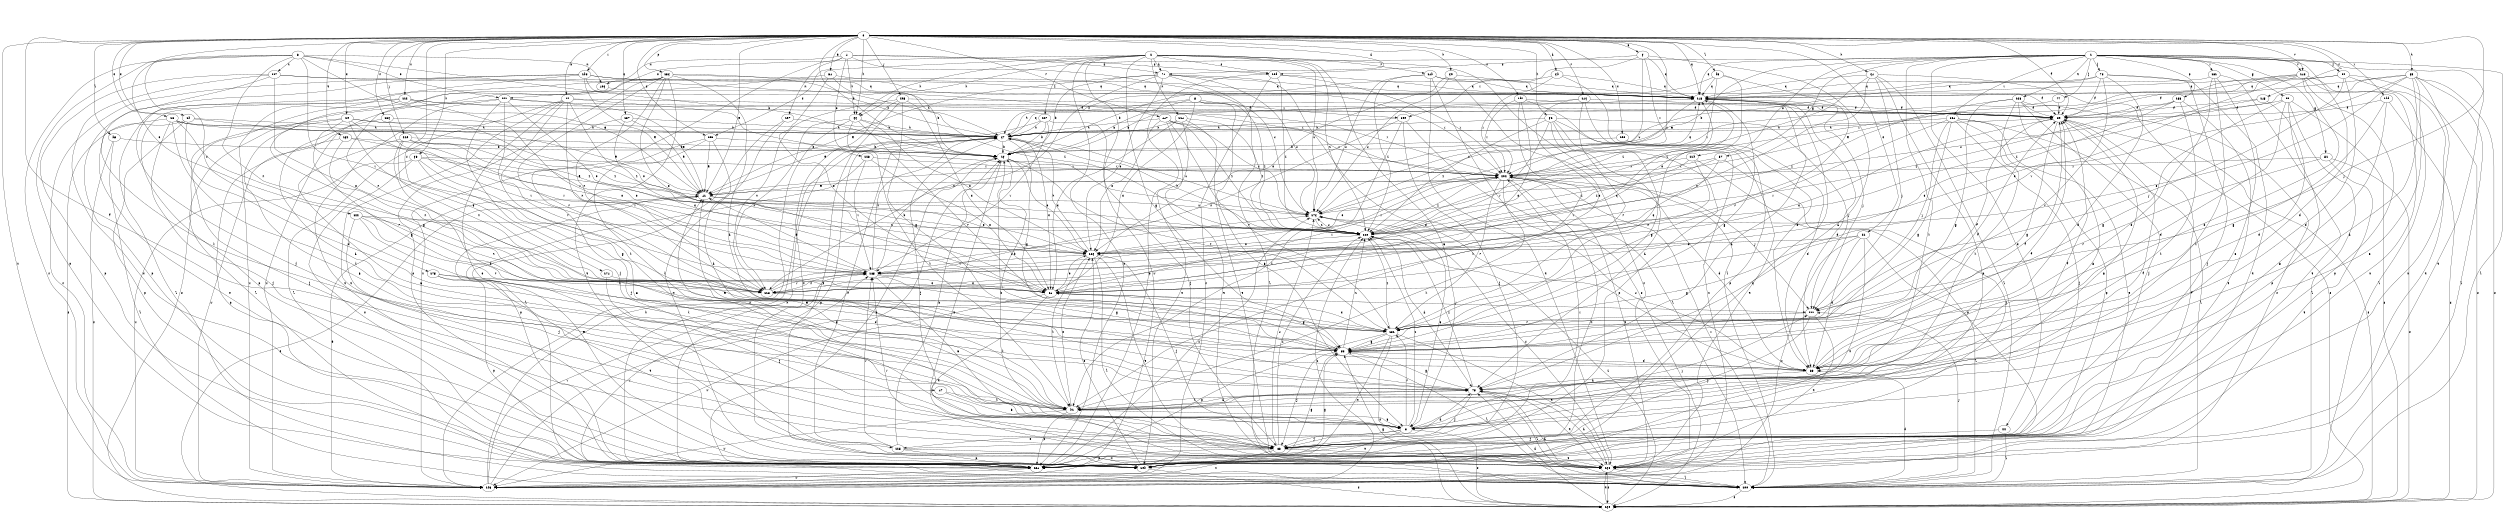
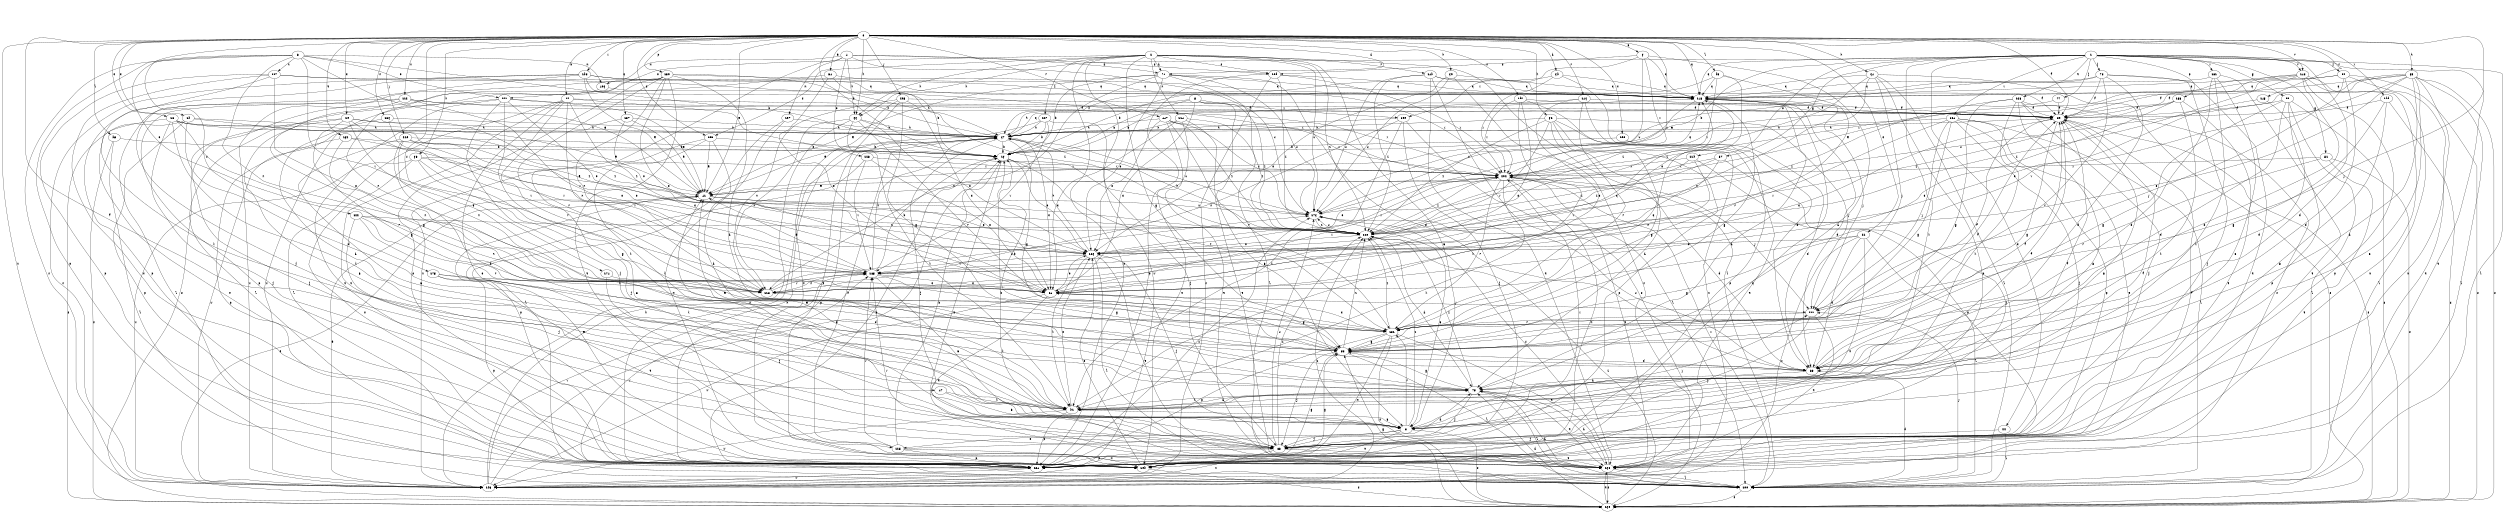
(667, 74) -> (667, 74)
(2167, 108) -> (2261, 92)
